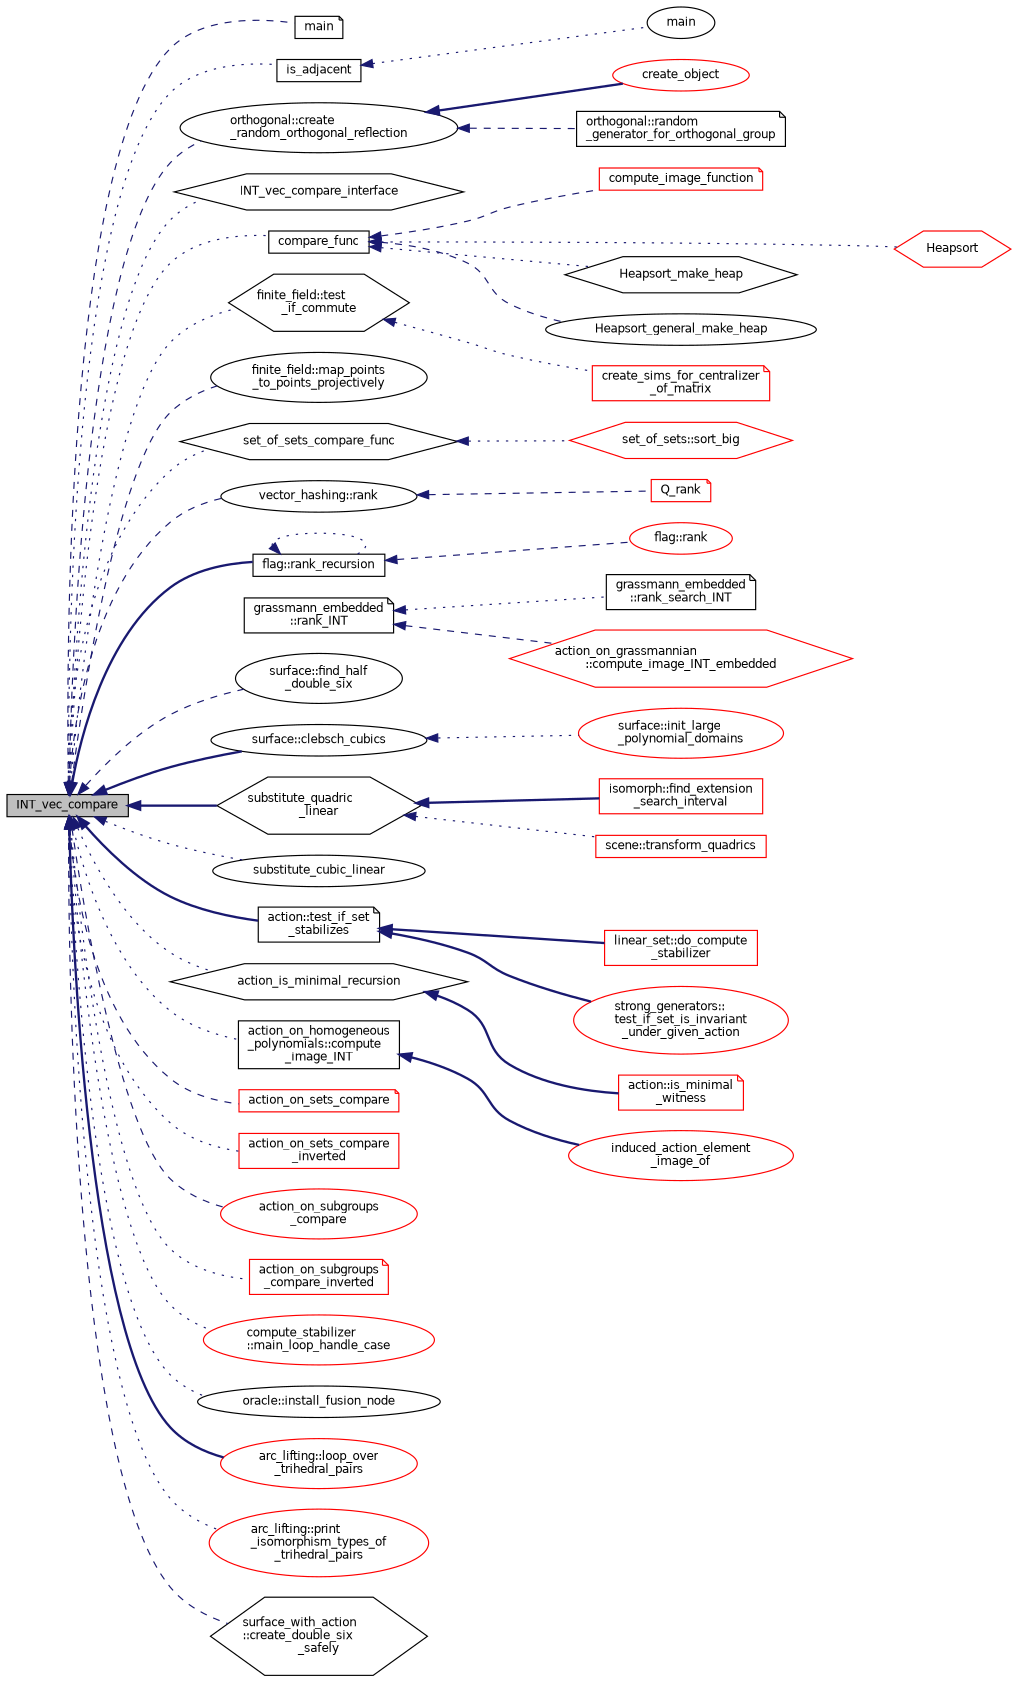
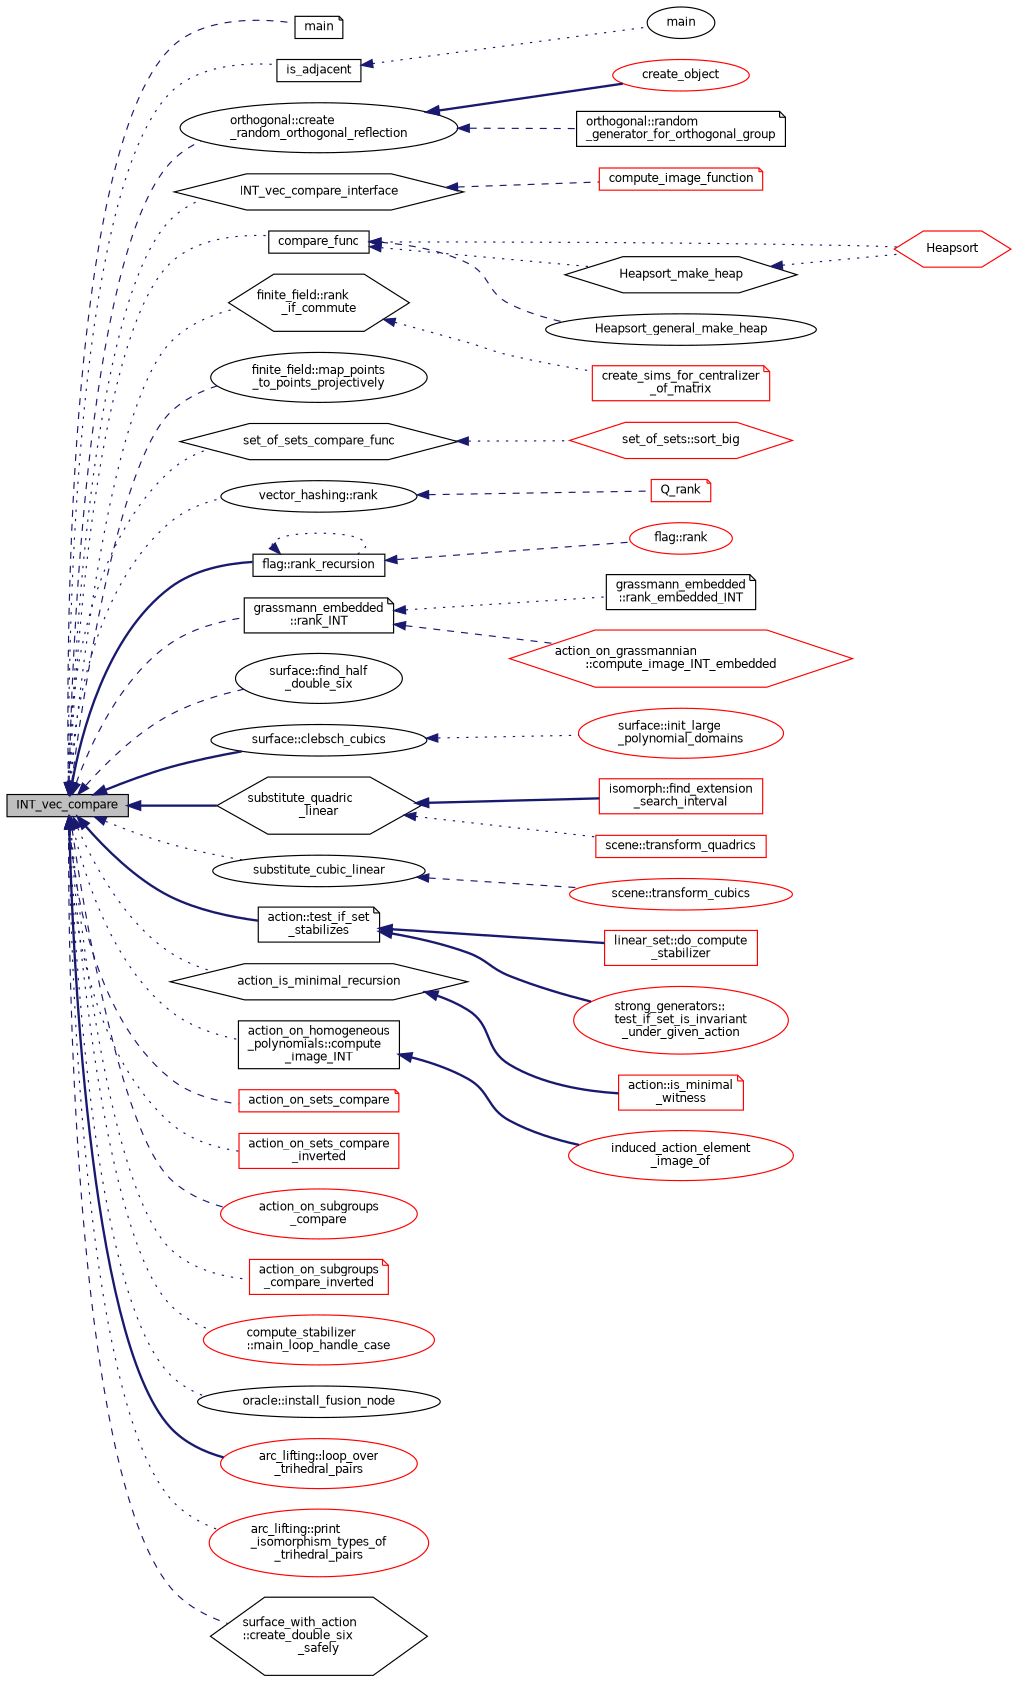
(490, 214) -> (528, 185)
none -> (842, 260)
(319, 303) -> (319, 303)
(681, 592) -> (681, 592)
(109, 608) -> (109, 608)
none -> (136, 674)
none -> (681, 894)
